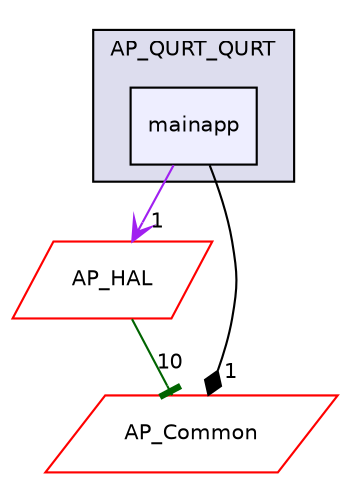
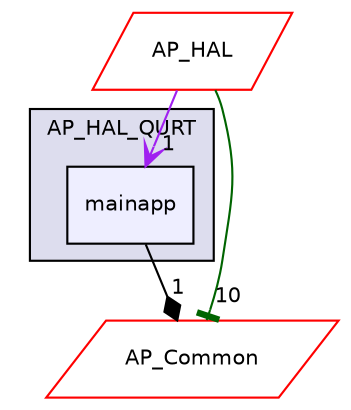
(194, 50) -> (122, 129)
(157, 195) -> (164, 123)
